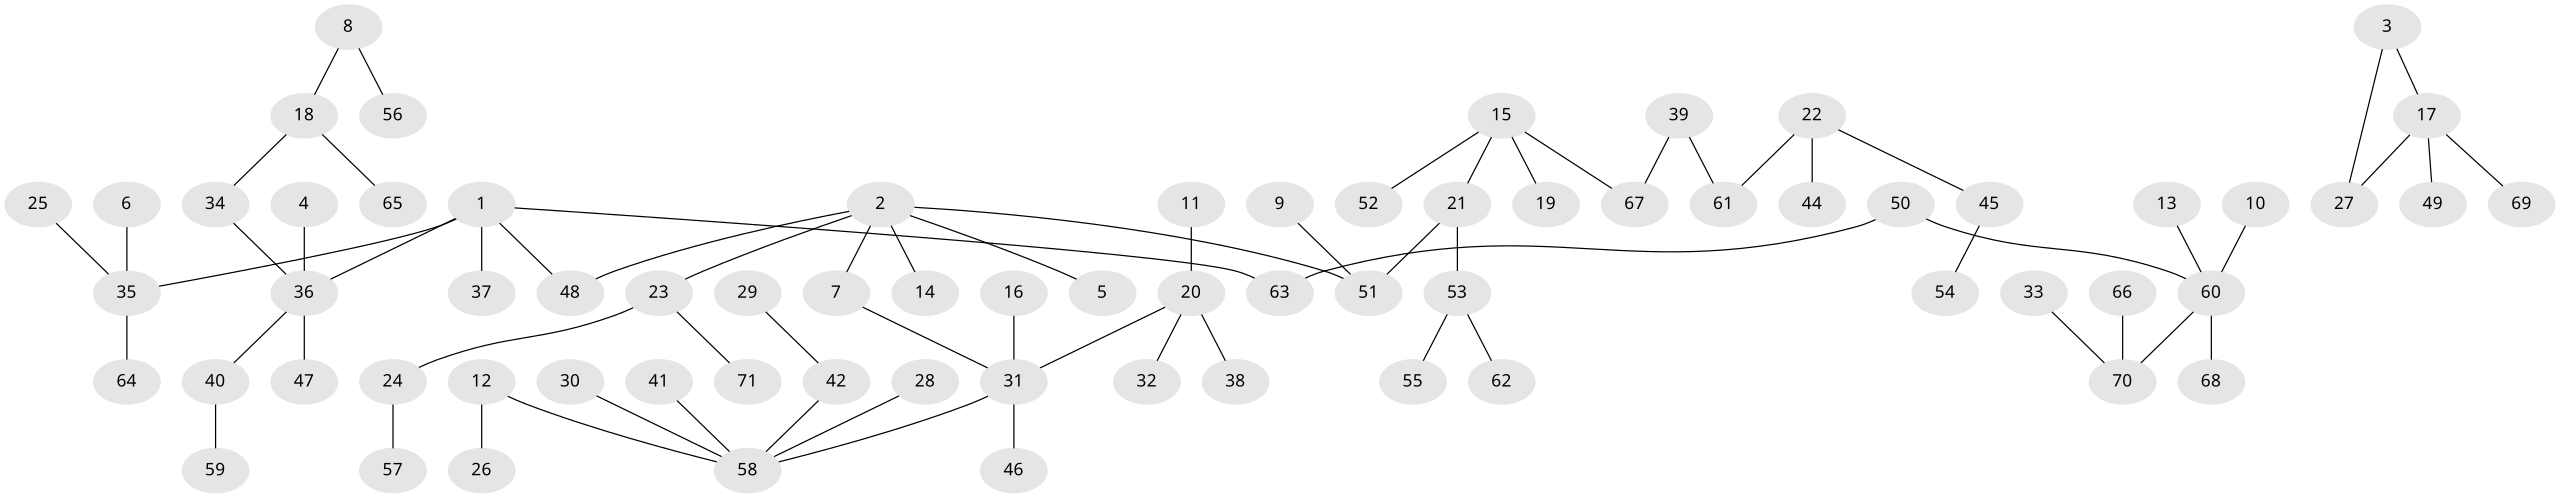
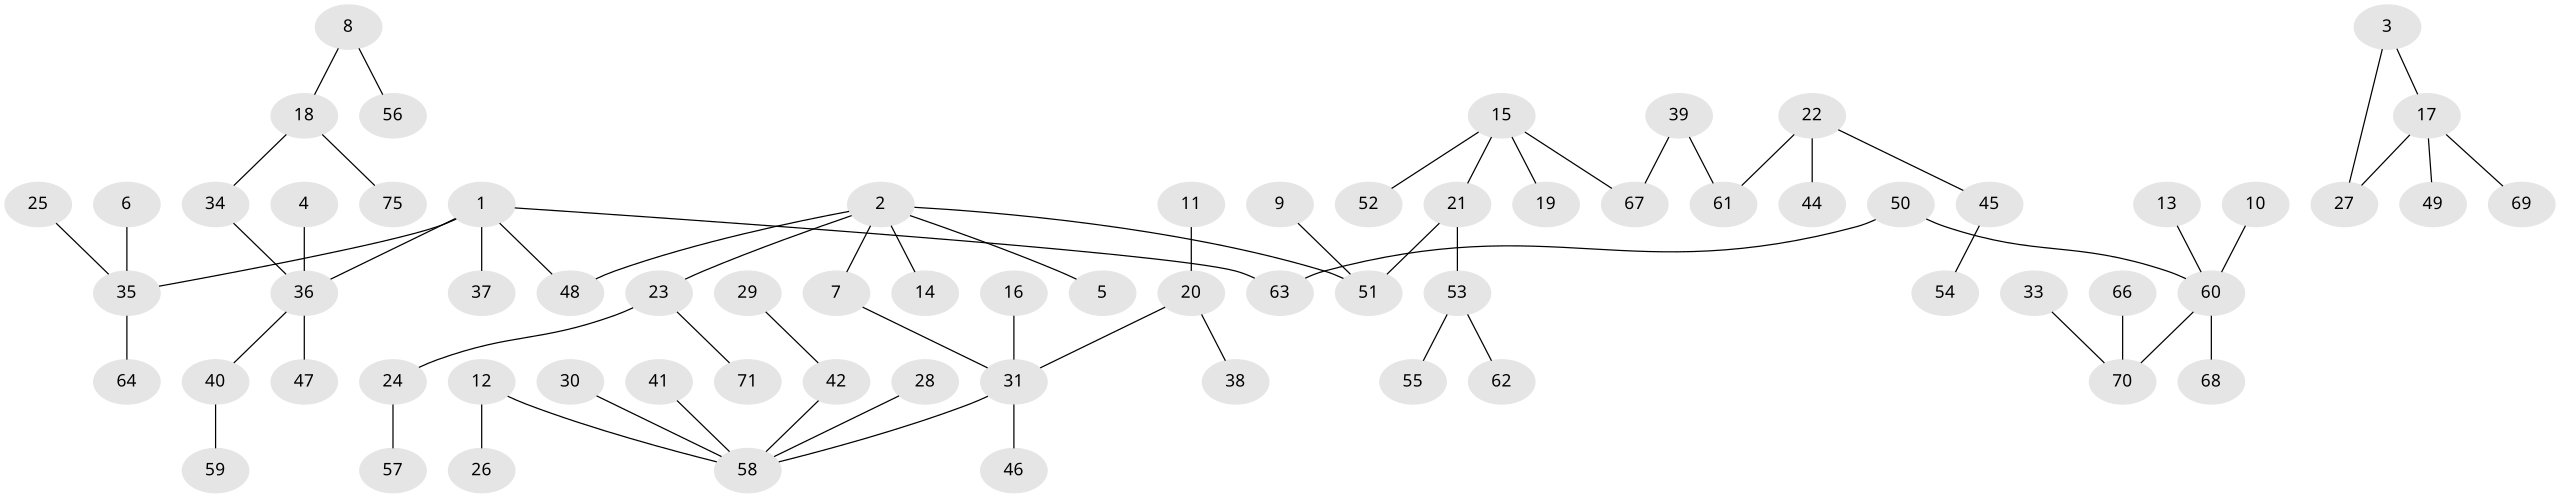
(393, 205) -> (393, 205)
(1147, 382) -> none
